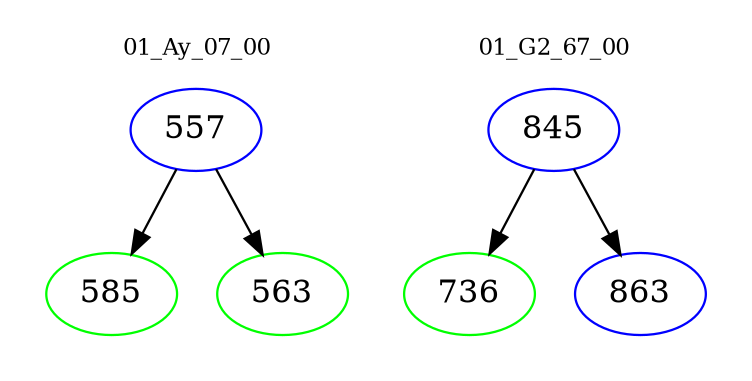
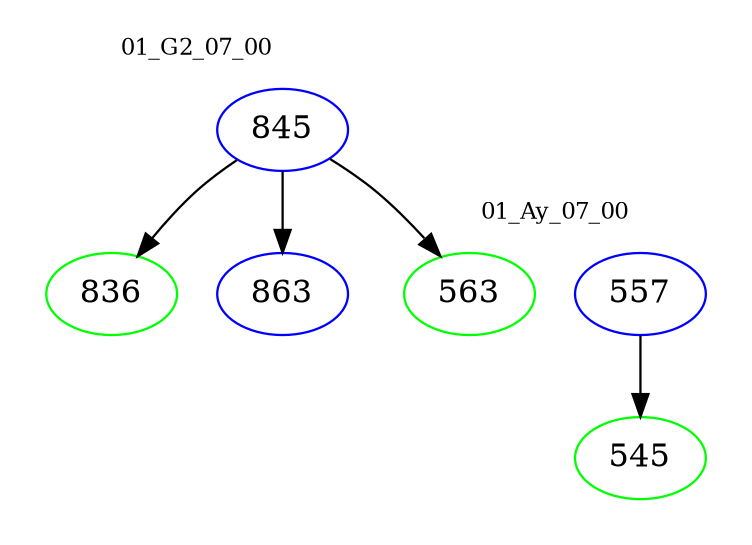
(555, 49) -> (197, 49)
(234, 202) -> (401, 214)
(112, 294) -> (640, 458)
(470, 294) -> (112, 294)
